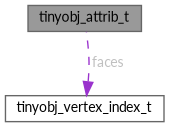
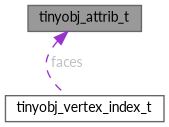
(89, 57) -> (47, 70)
